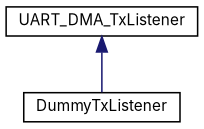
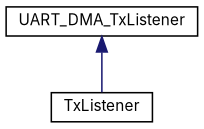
(102, 107) -> (102, 107)
